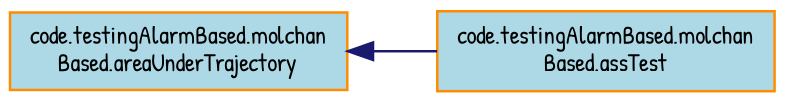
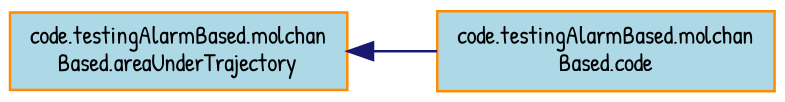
(606, 51) -> (606, 51)
